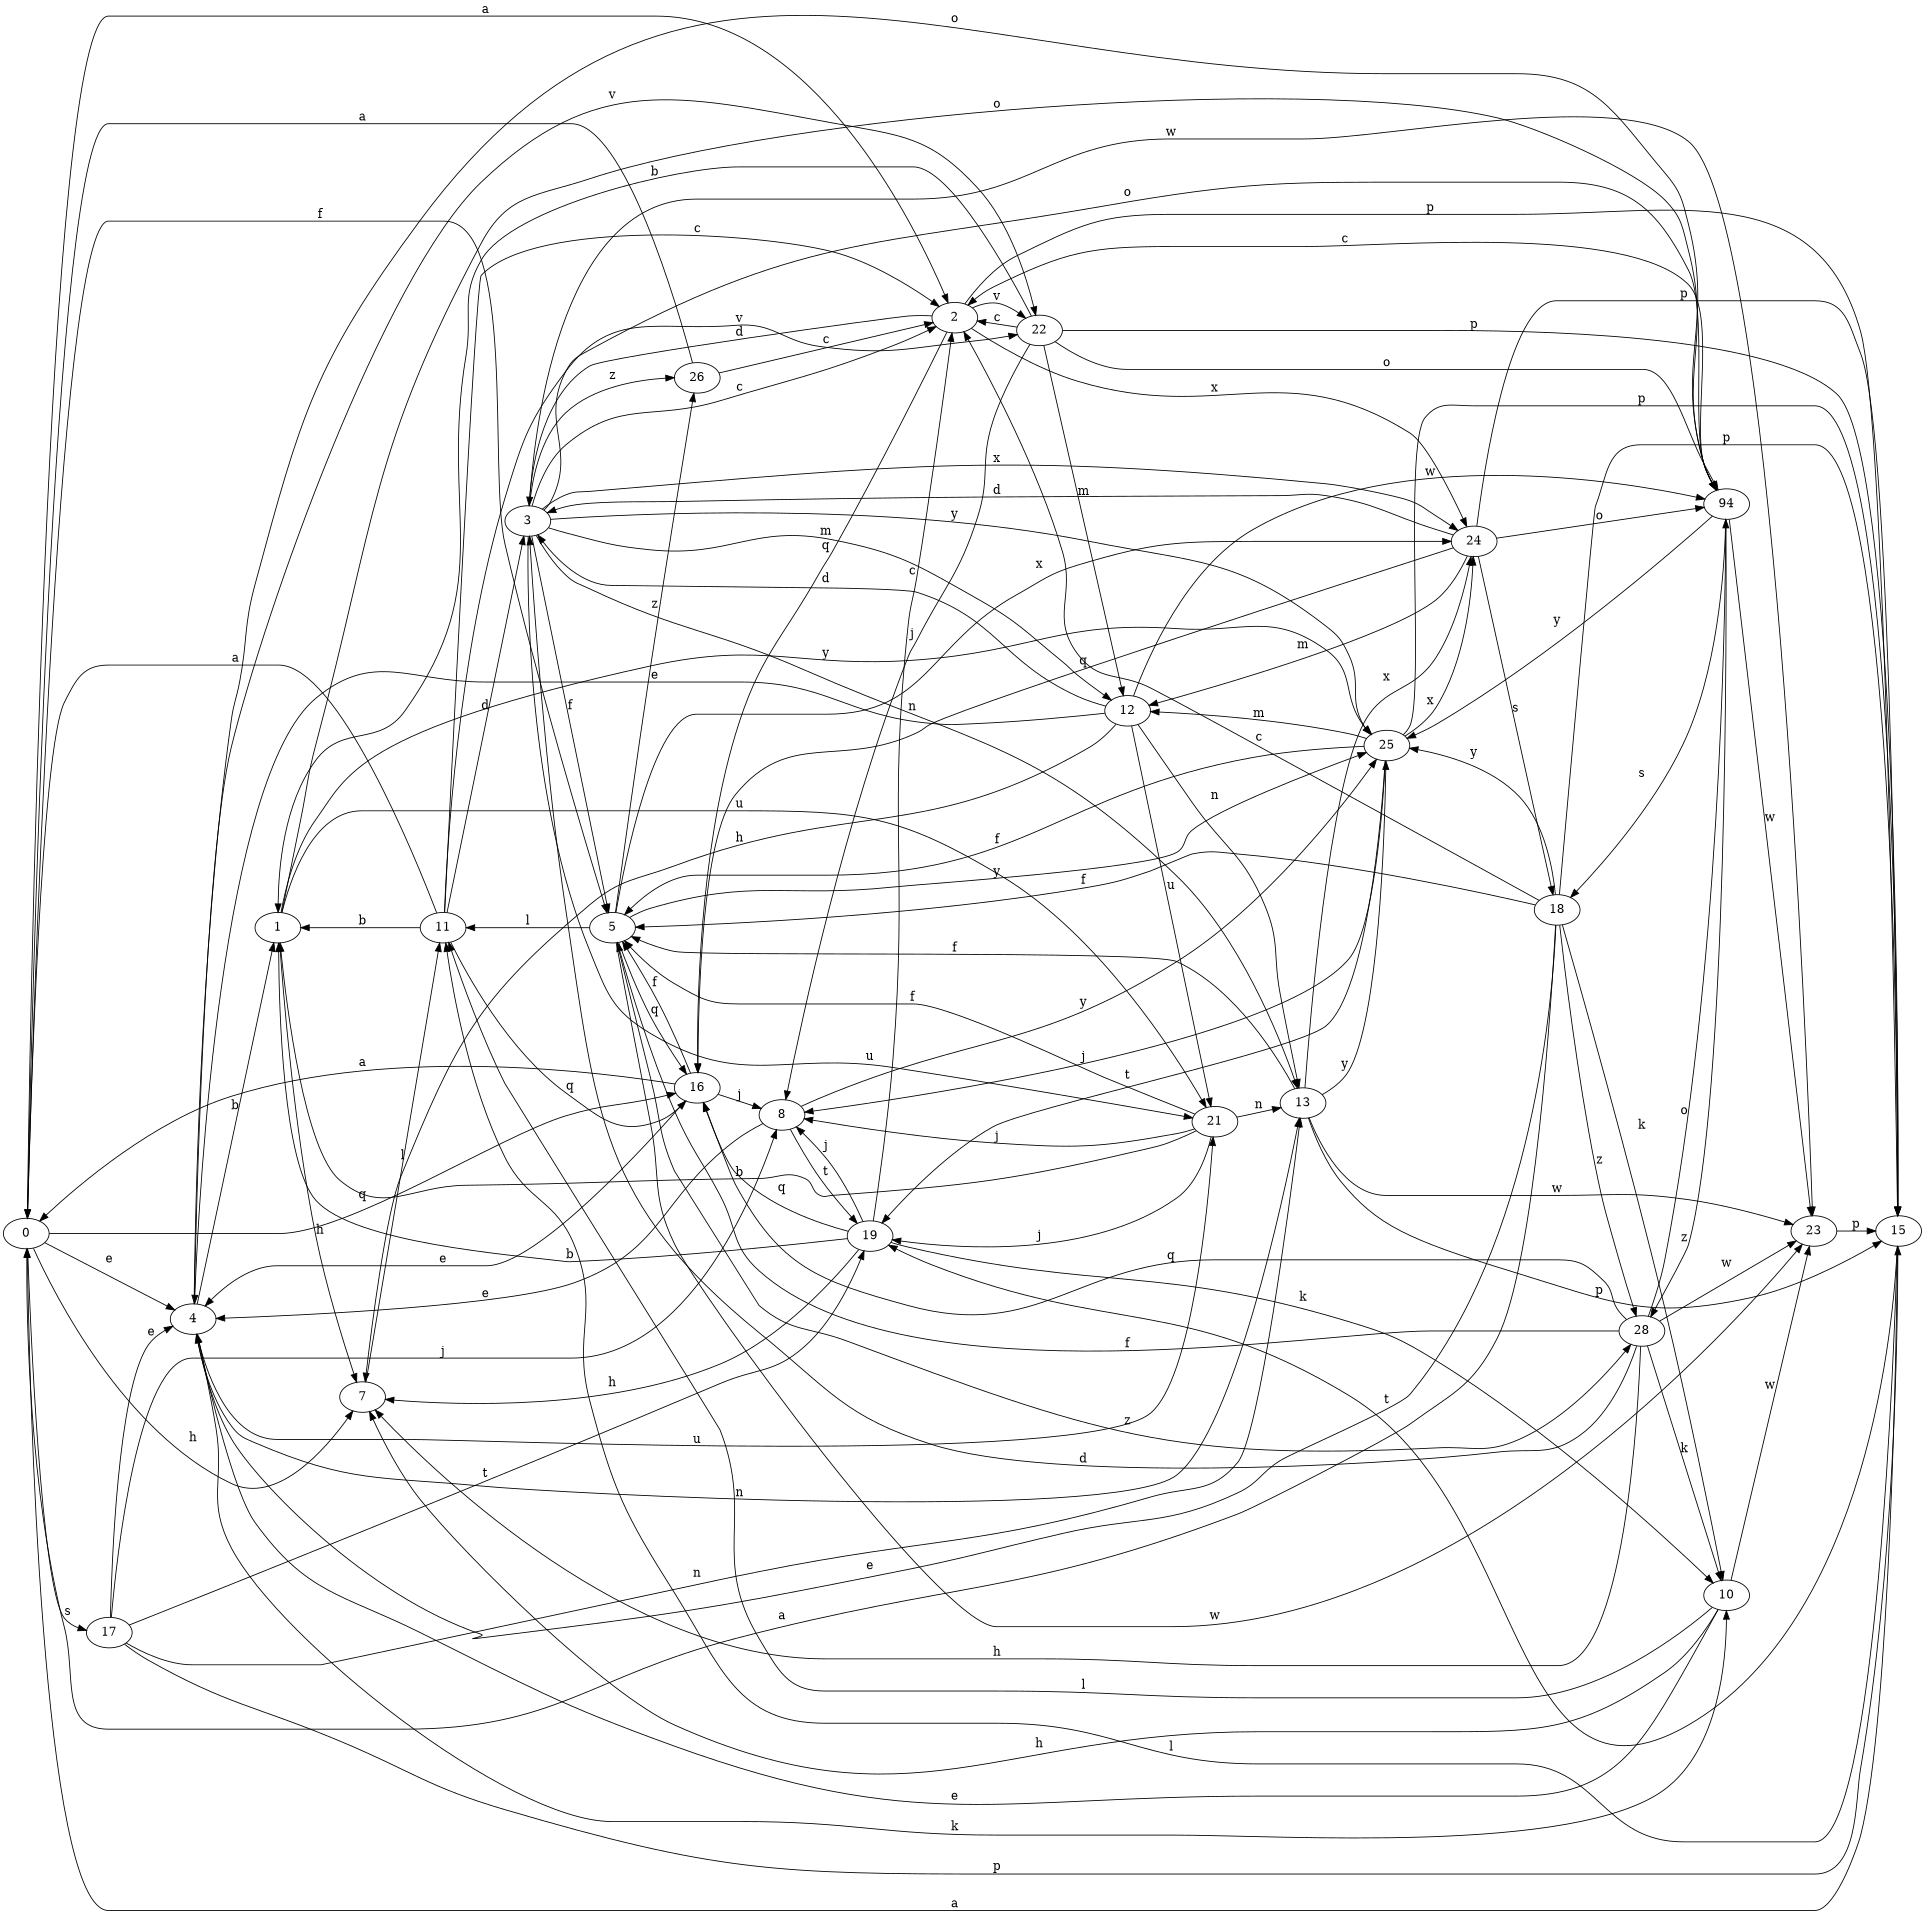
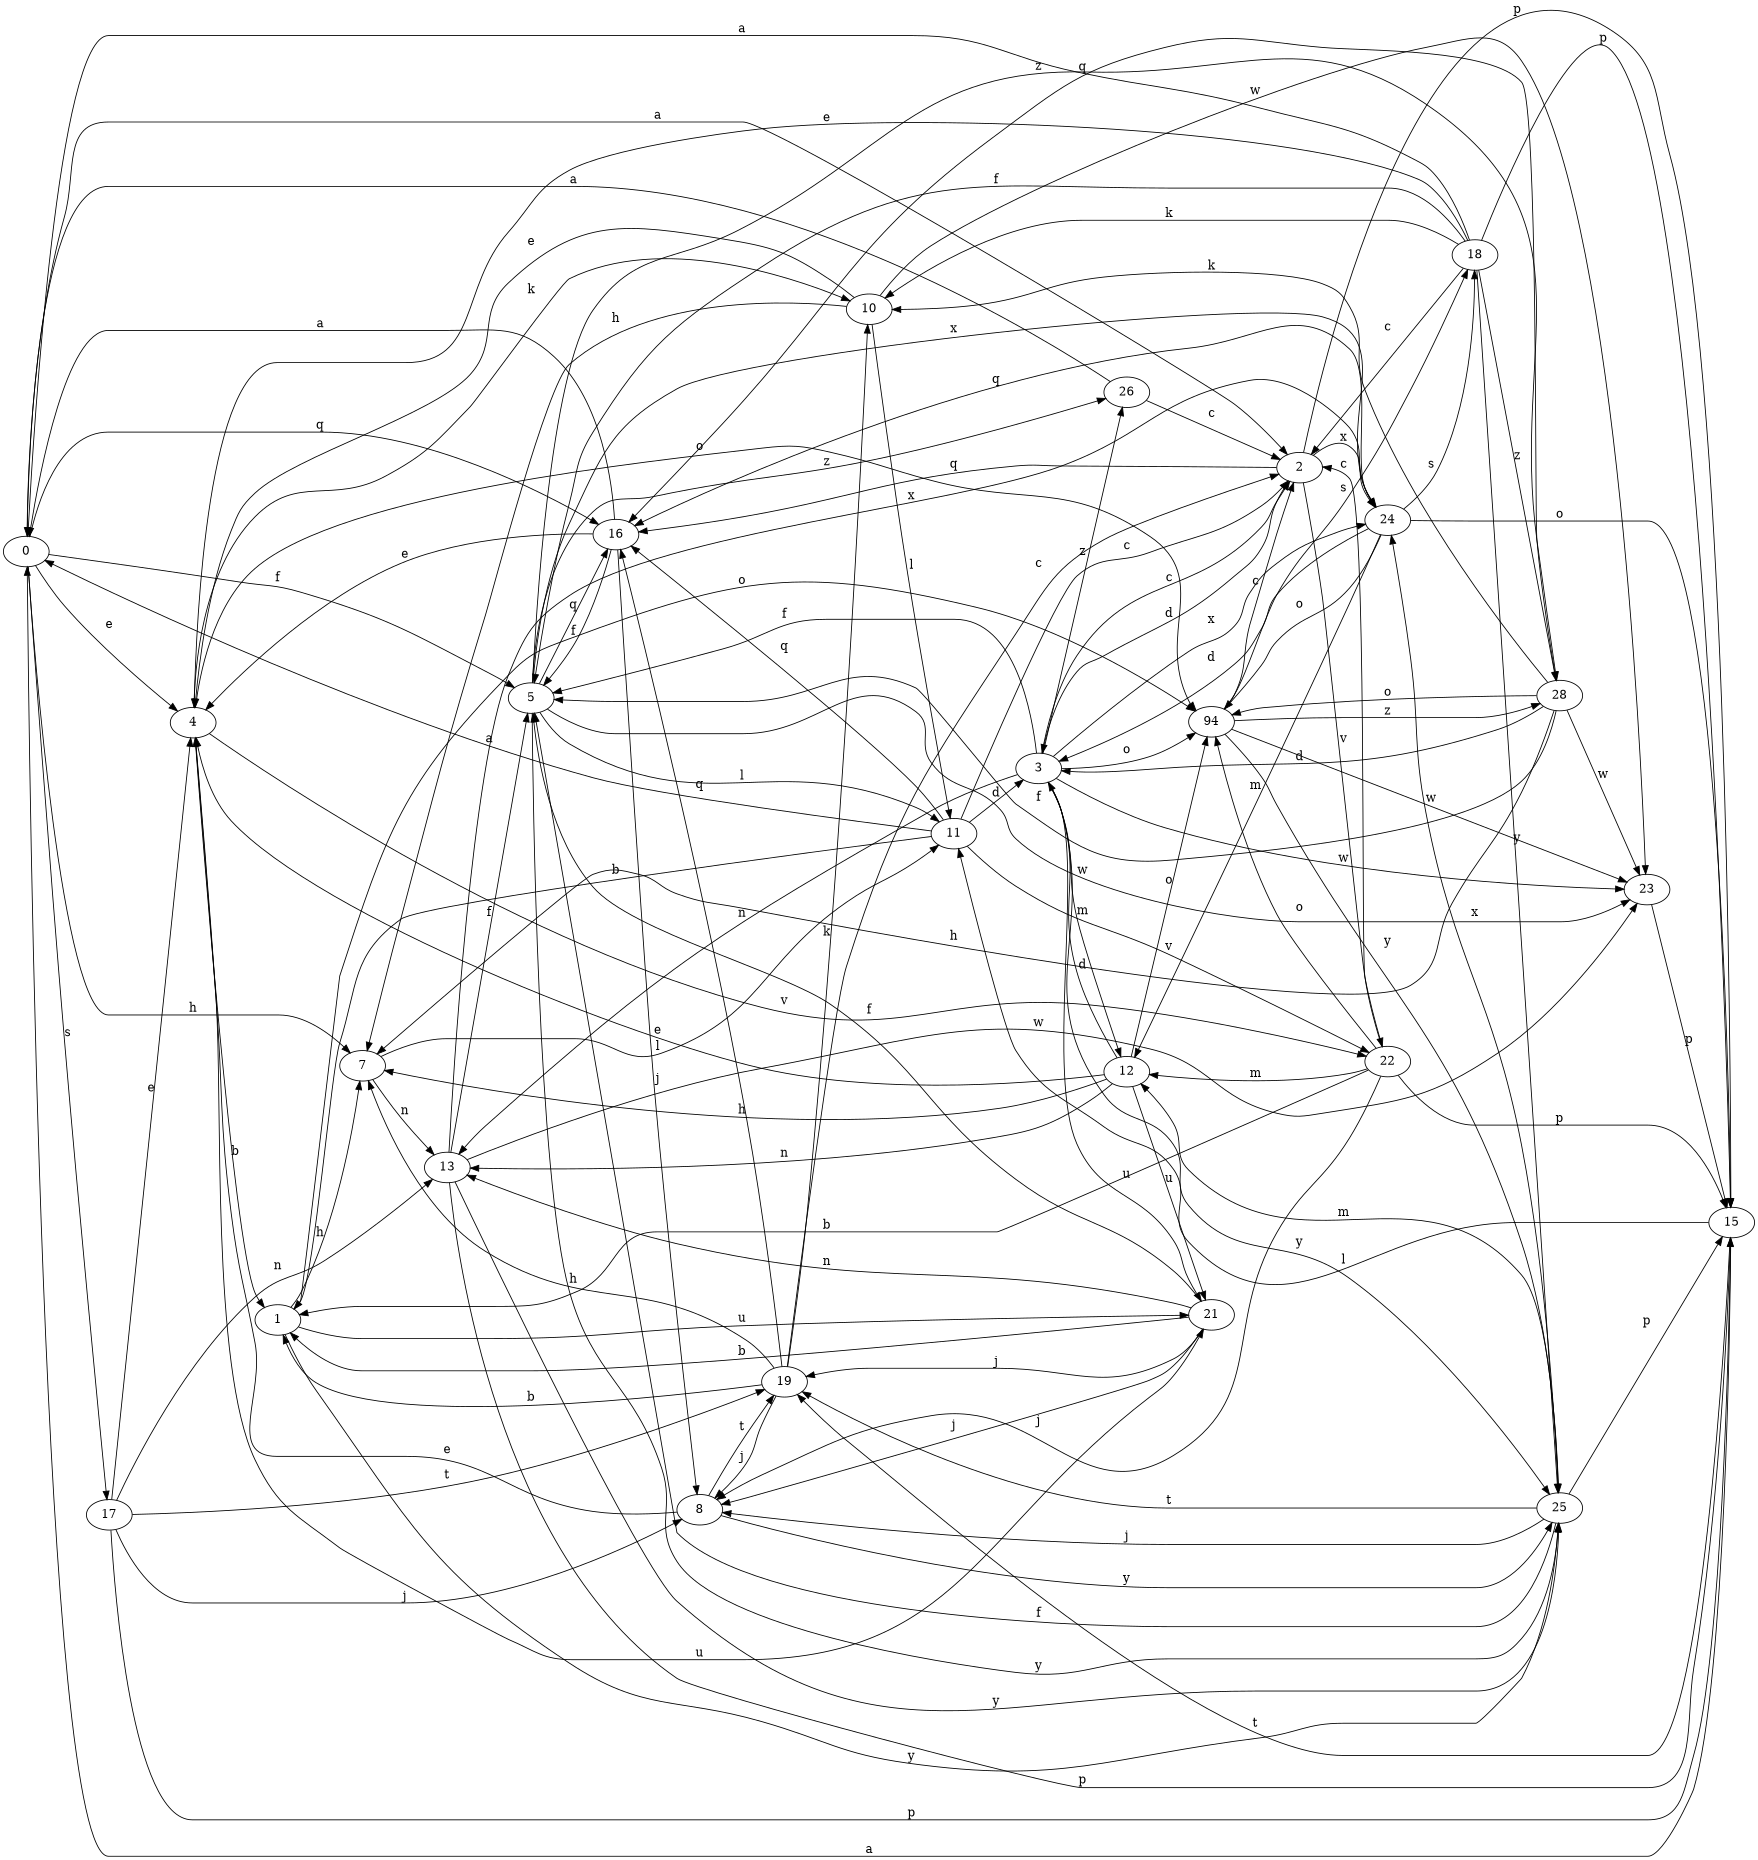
(1684, 294) -> (1560, 515)
(1431, 472) -> (1169, 881)
(836, 1501) -> (399, 1115)
